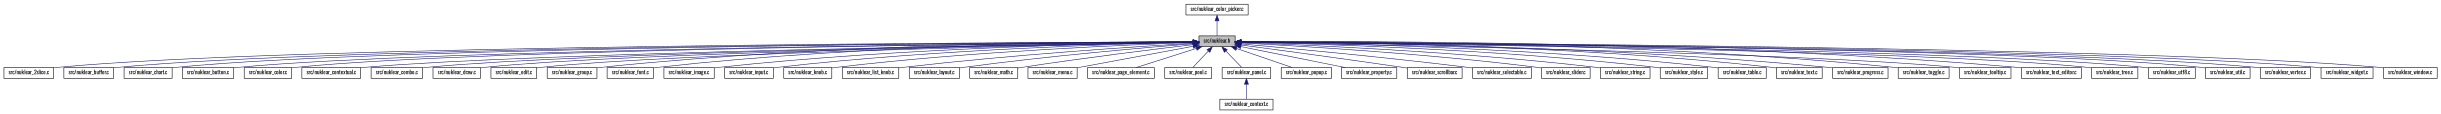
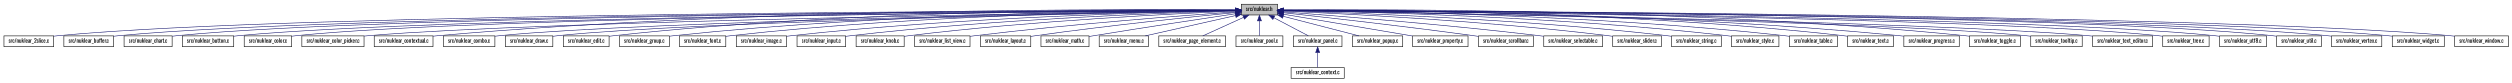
(1217, 28) -> (800, 19)
(871, 73) -> (942, 41)
